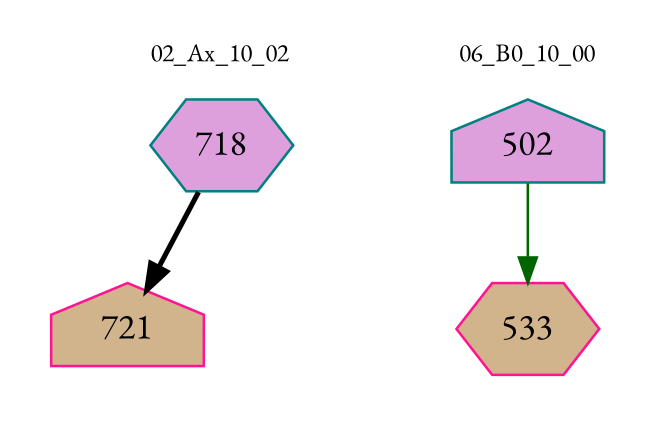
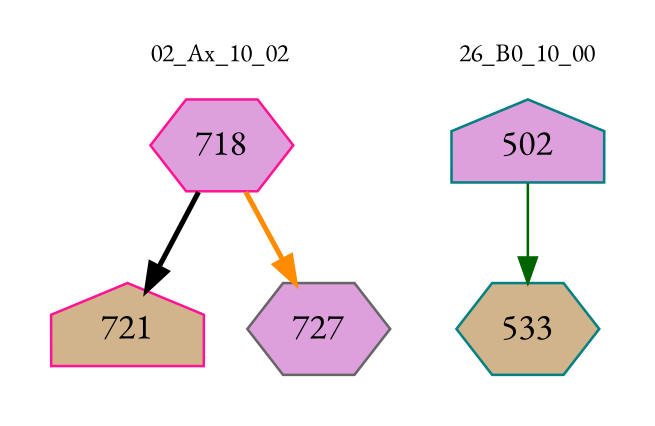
(528, 55) -> (528, 55)
(222, 145) -> (222, 145)
none -> (319, 329)
(528, 329) -> (528, 329)
